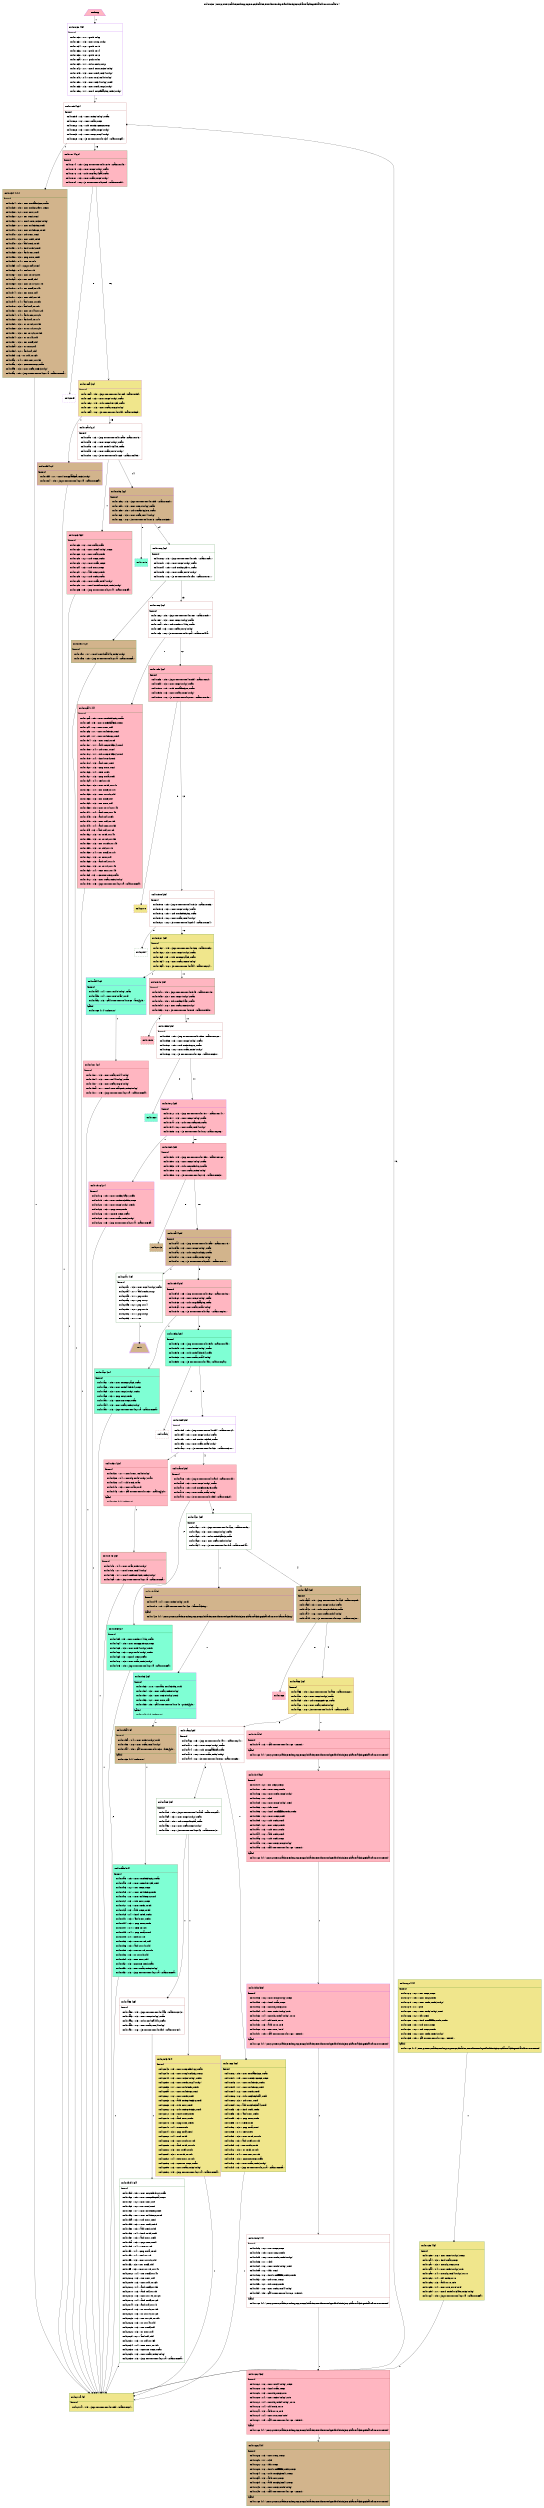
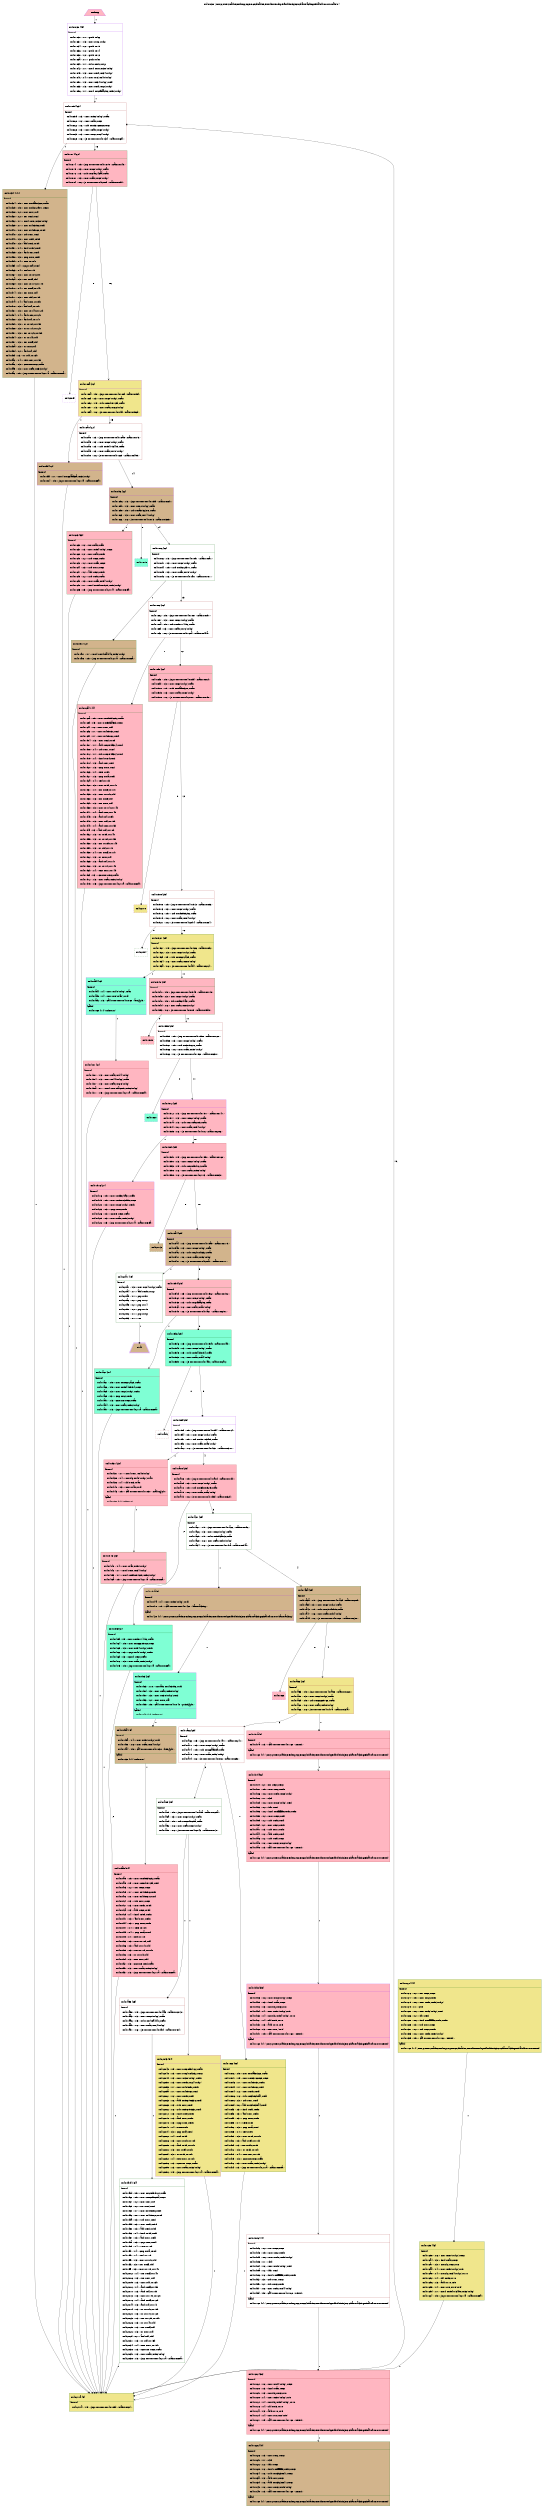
(105, 495) -> (126, 527)
(139, 1348) -> (139, 1348)
(145, 1921) -> (145, 1921)
